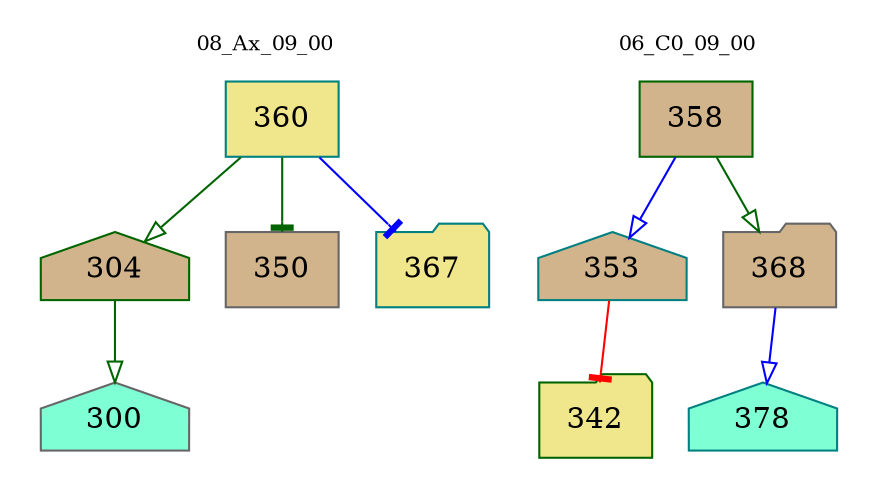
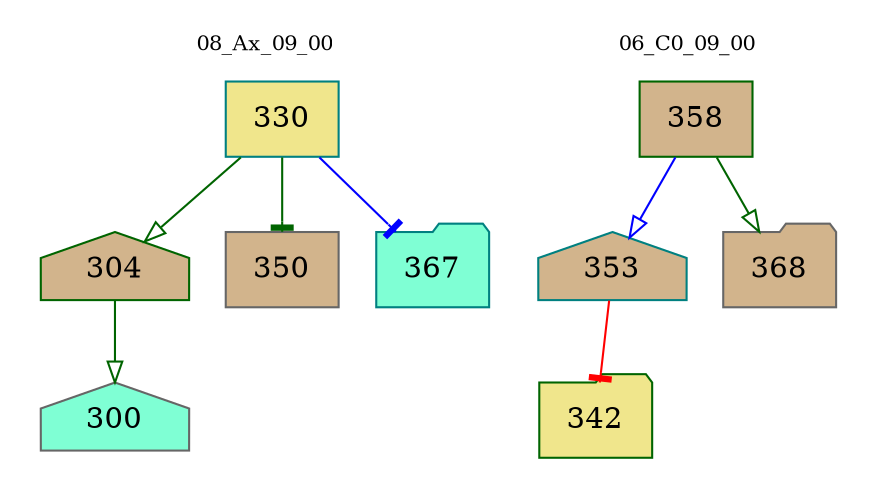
(282, 119) -> (282, 119)
(433, 270) -> (433, 270)
(763, 420) -> none
